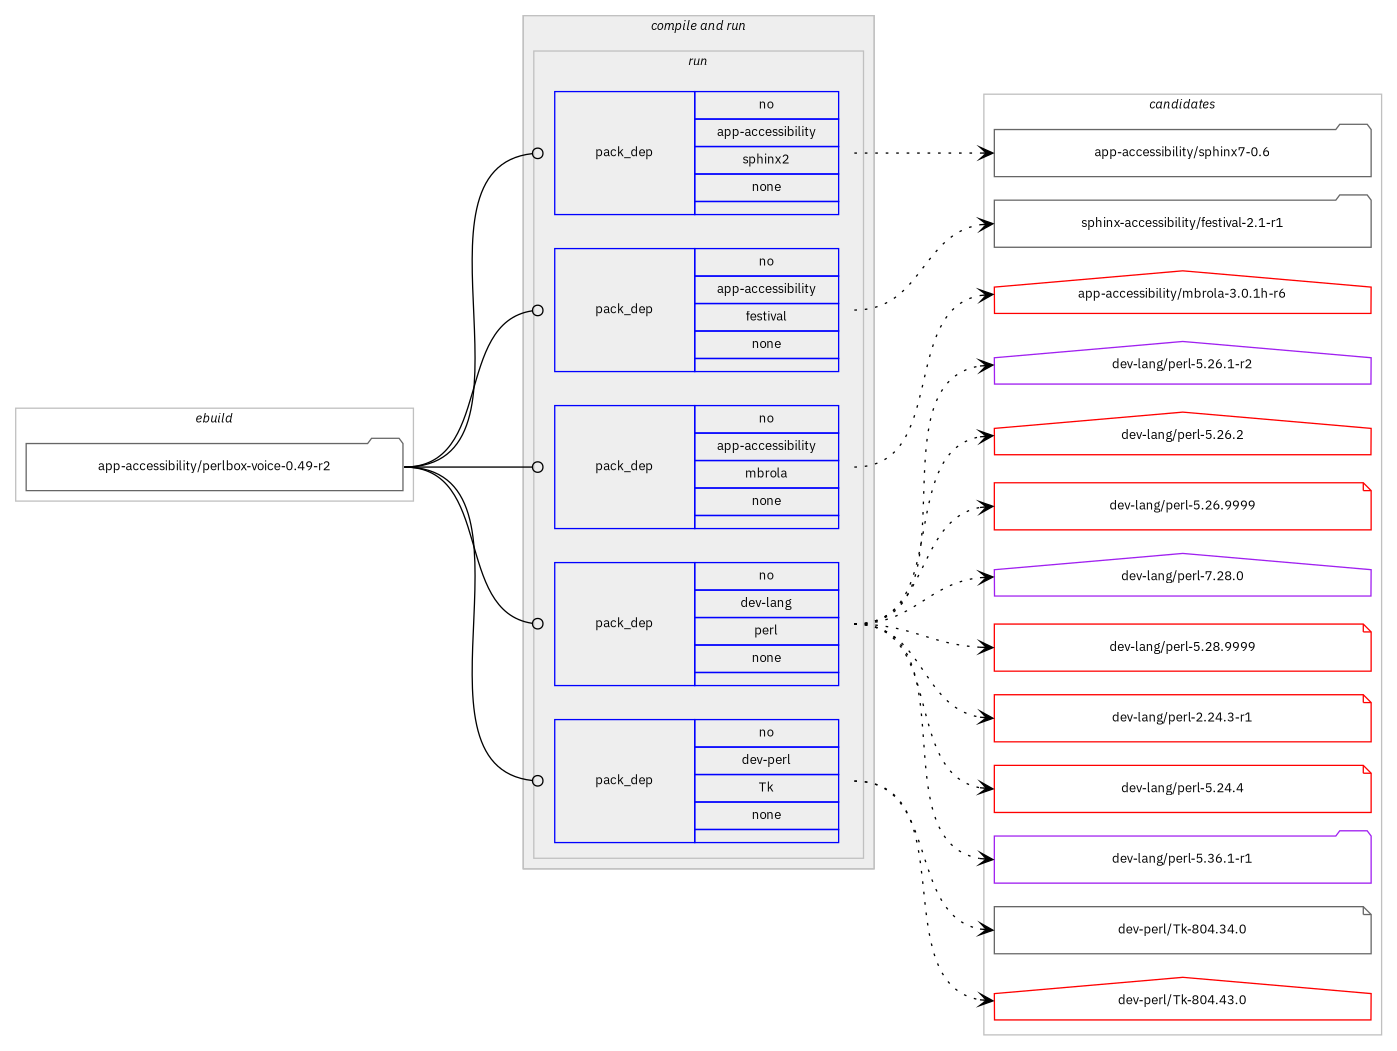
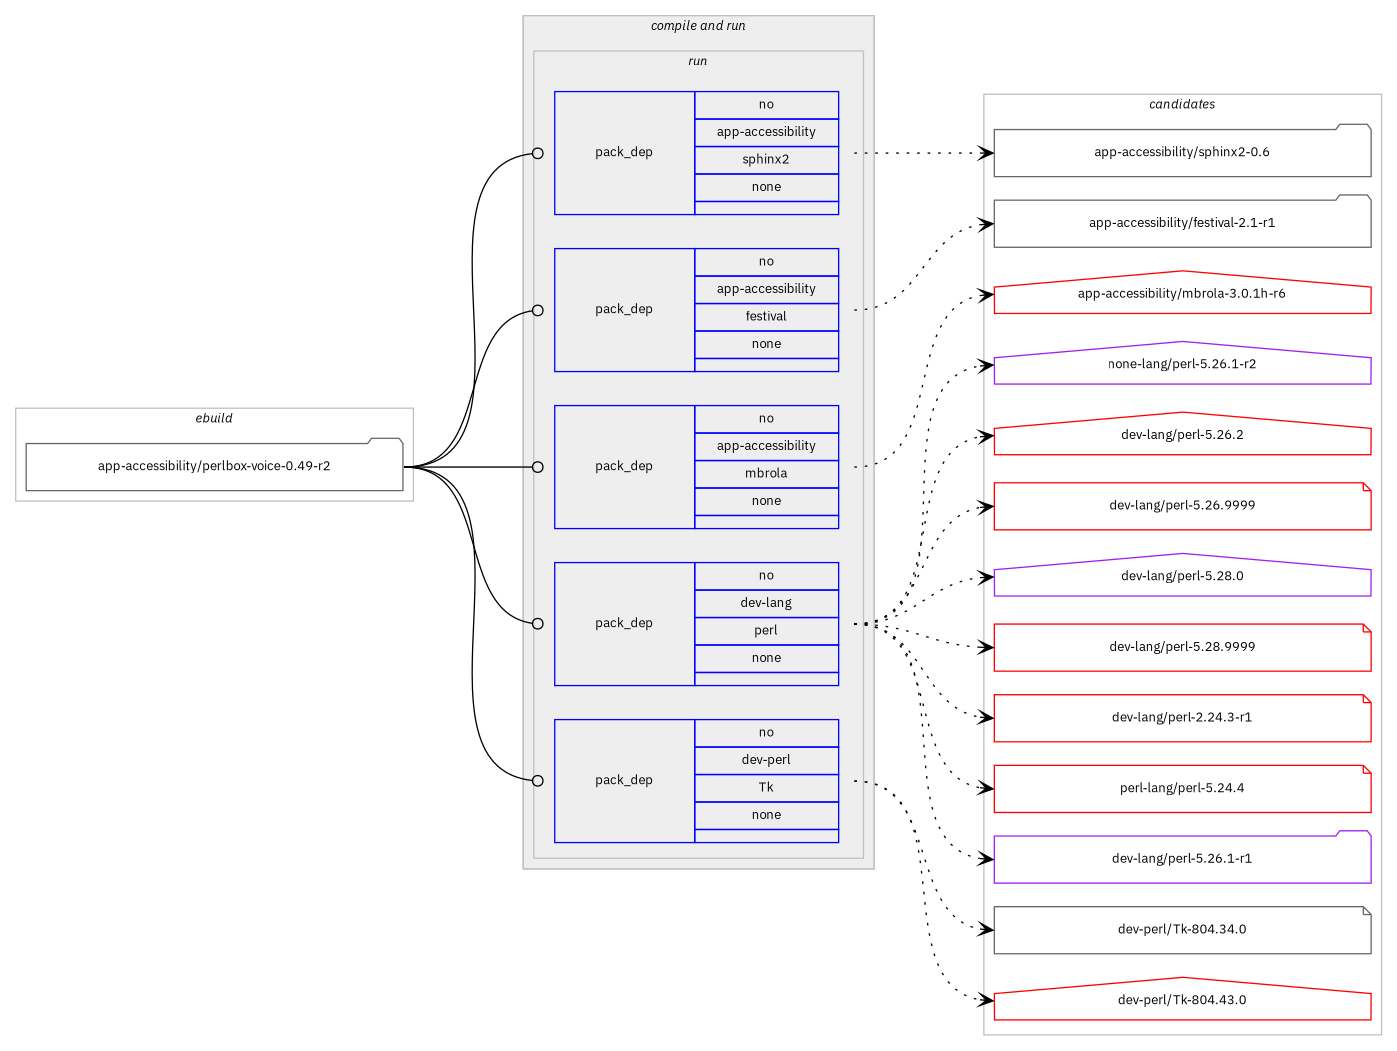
(1183, 153) -> (1183, 153)
(1183, 224) -> (1183, 224)
(1183, 365) -> (1183, 365)
(1183, 577) -> (1183, 577)
(1183, 789) -> (1183, 789)
(1183, 860) -> (1183, 860)
